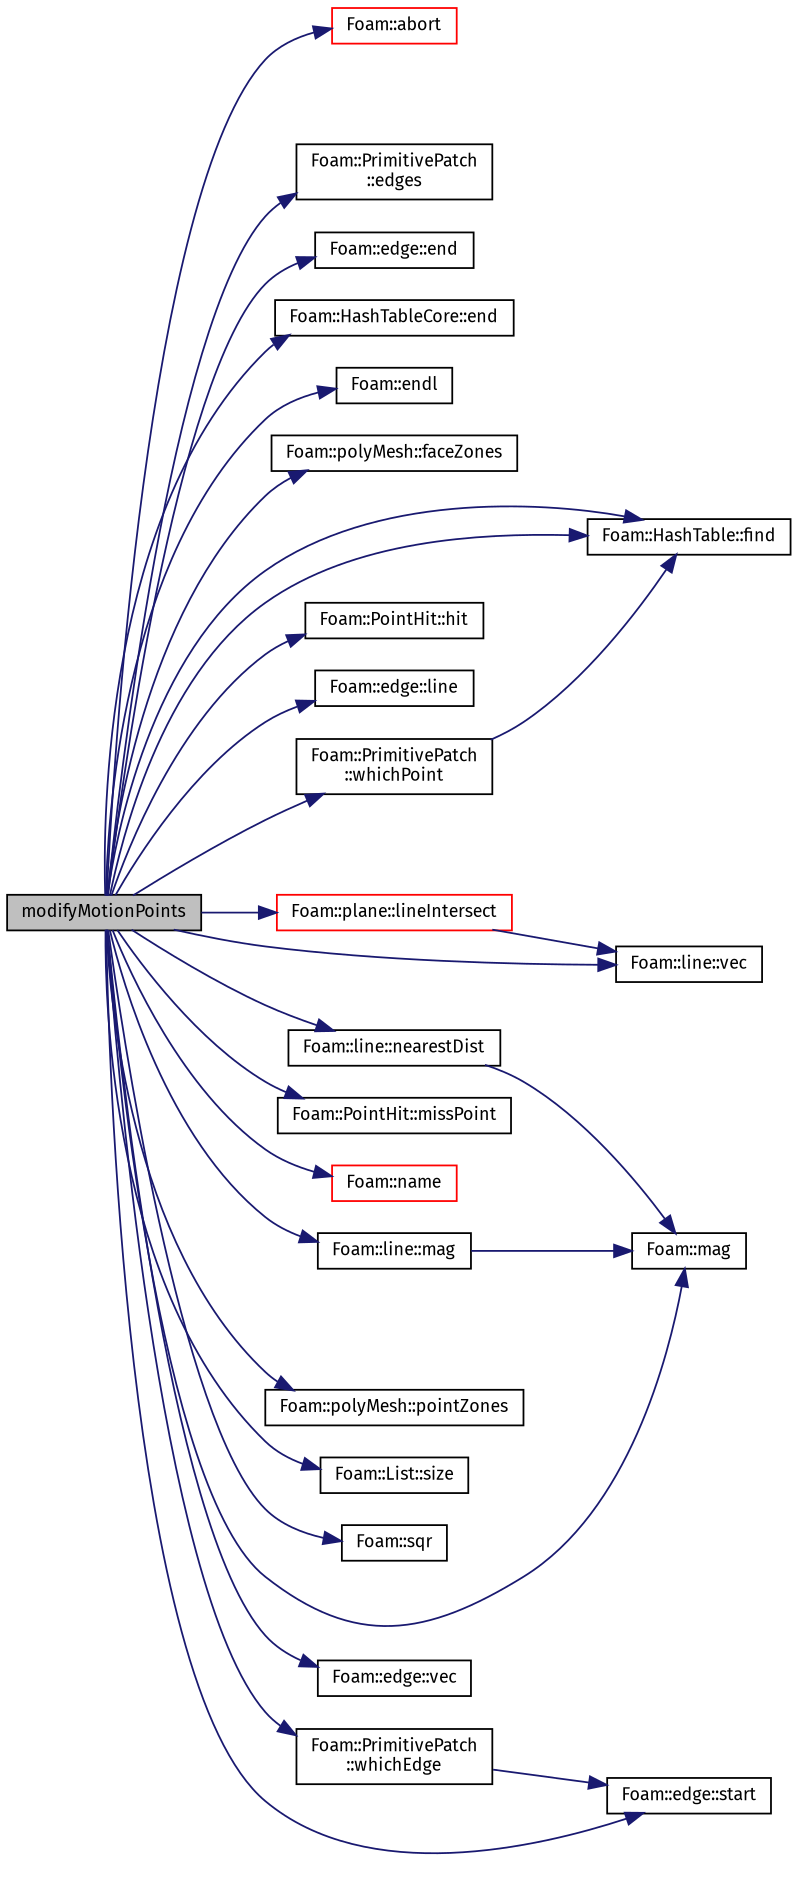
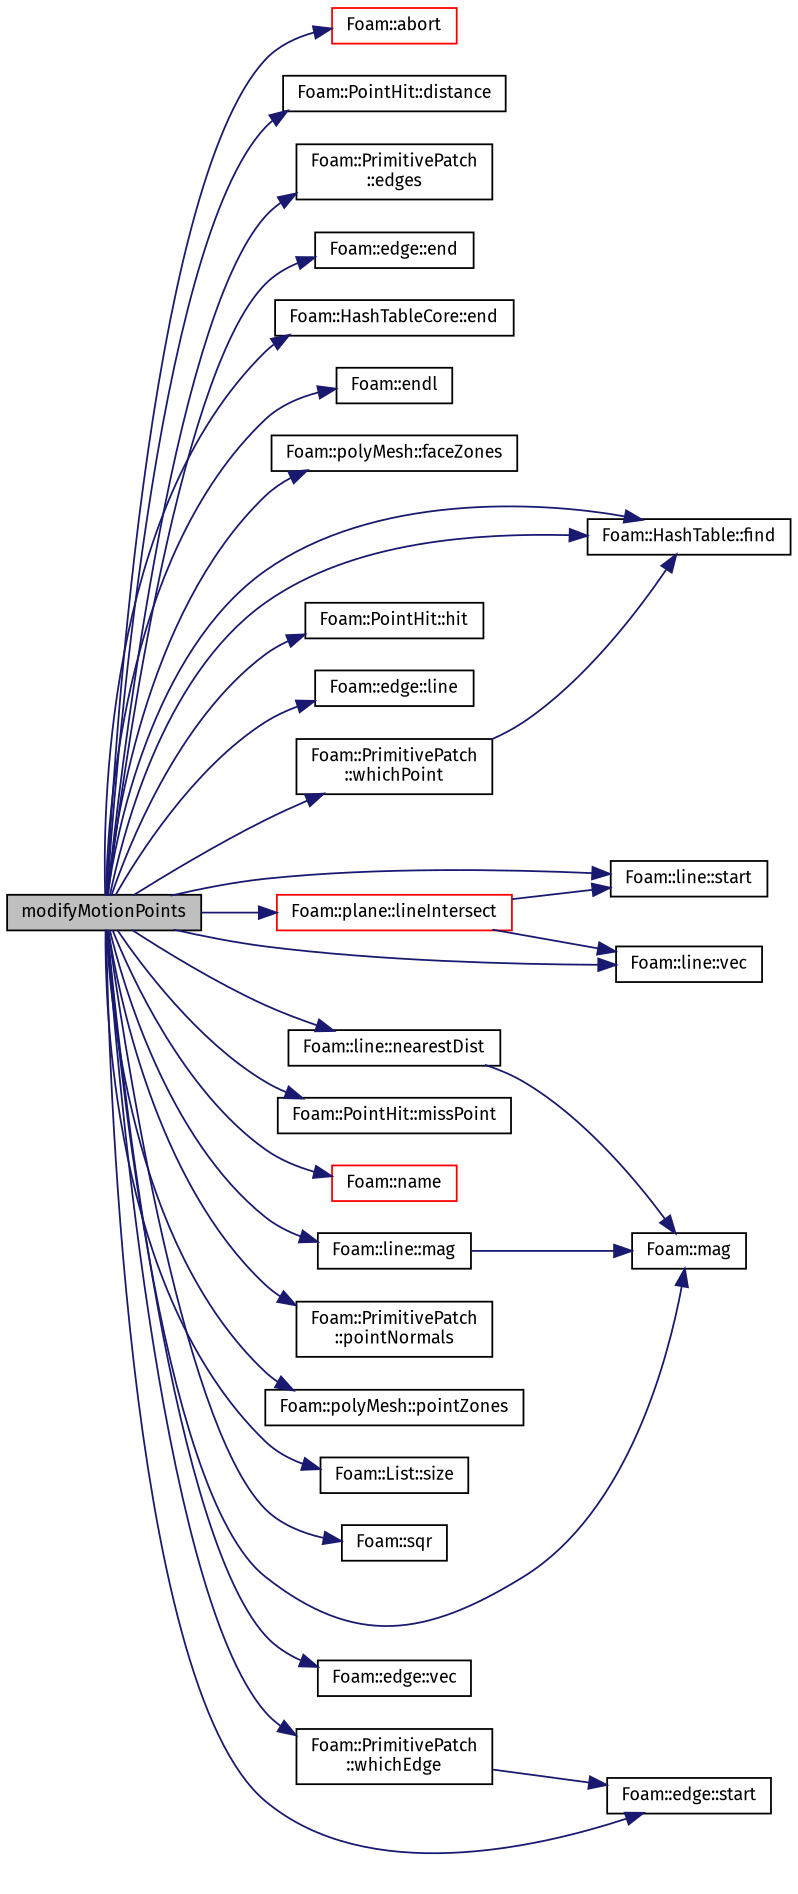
none -> (394, 93)
none -> (689, 879)
none -> (394, 1329)
